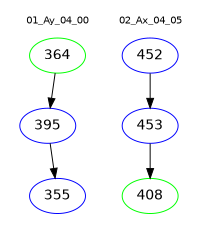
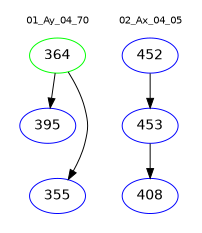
(58, 21) -> (58, 21)
(52, 156) -> (87, 121)
(150, 196) -> (150, 196)
